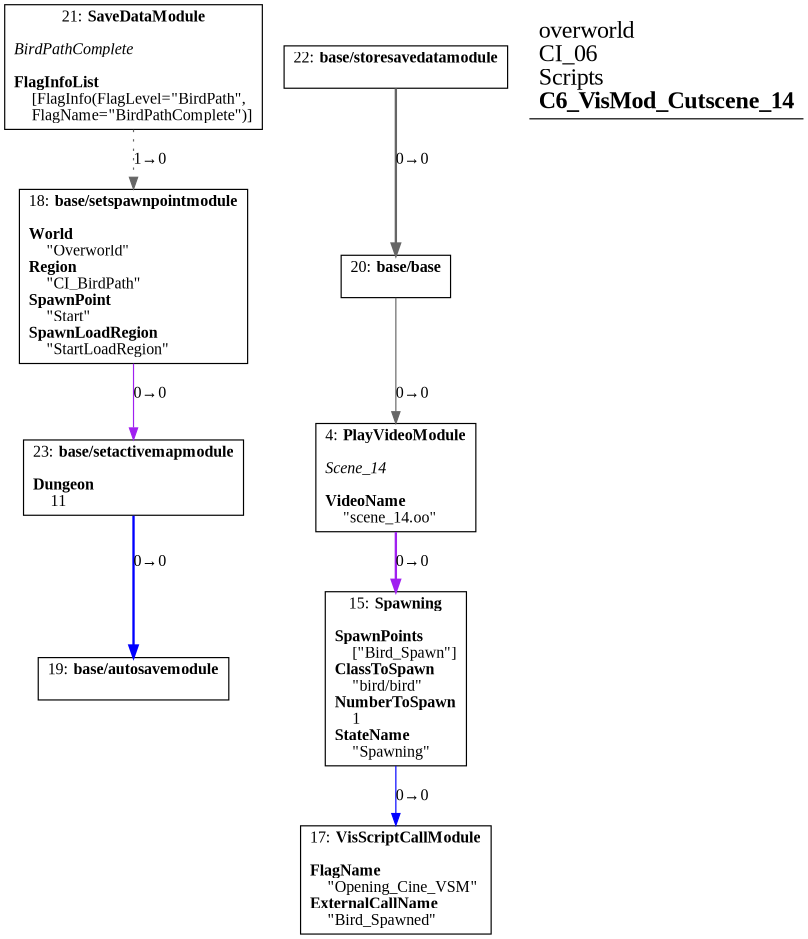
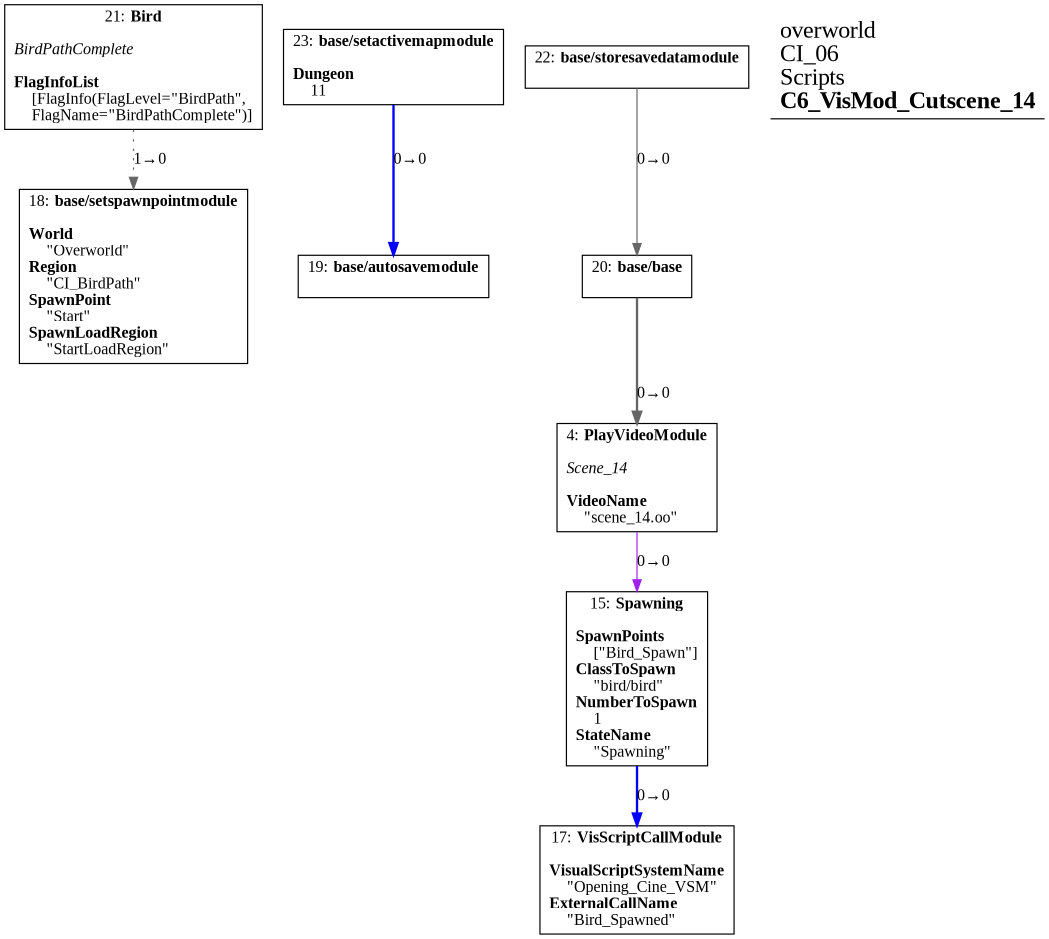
(146, 16) -> (146, 16)
(396, 166) -> (637, 166)
(396, 355) -> (637, 355)
(134, 396) -> none
(396, 556) -> (637, 556)
(396, 790) -> (637, 790)
(346, 871) -> (637, 871)
